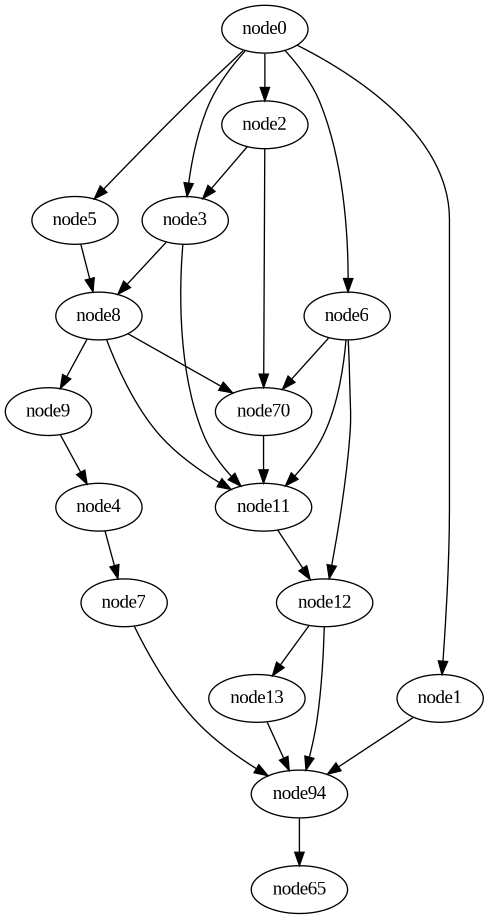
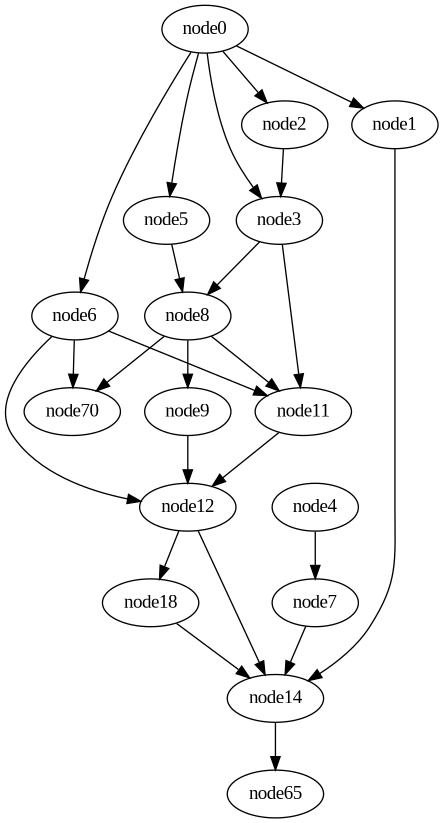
(264, 261) -> none
(264, 453) -> none
(71, 454) -> (188, 453)
(257, 698) -> (151, 603)
(299, 794) -> (275, 698)
